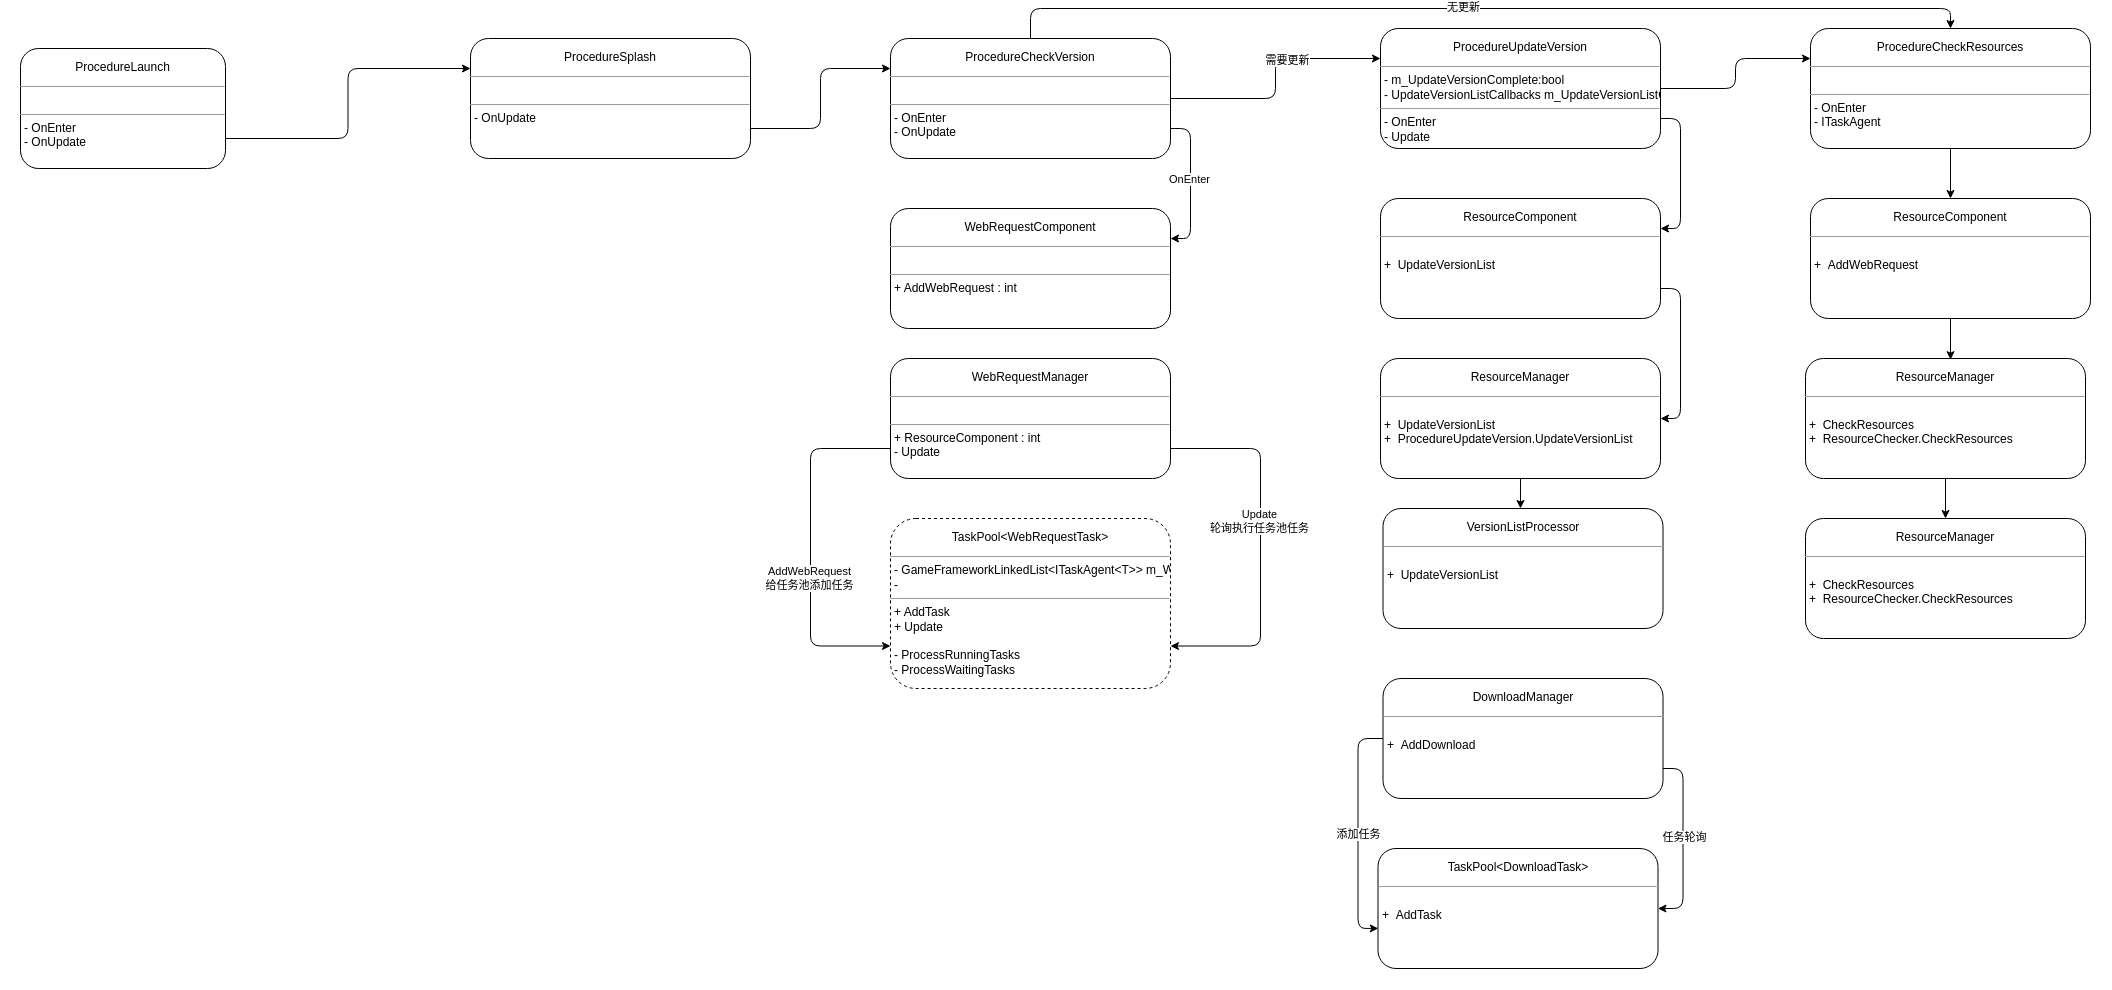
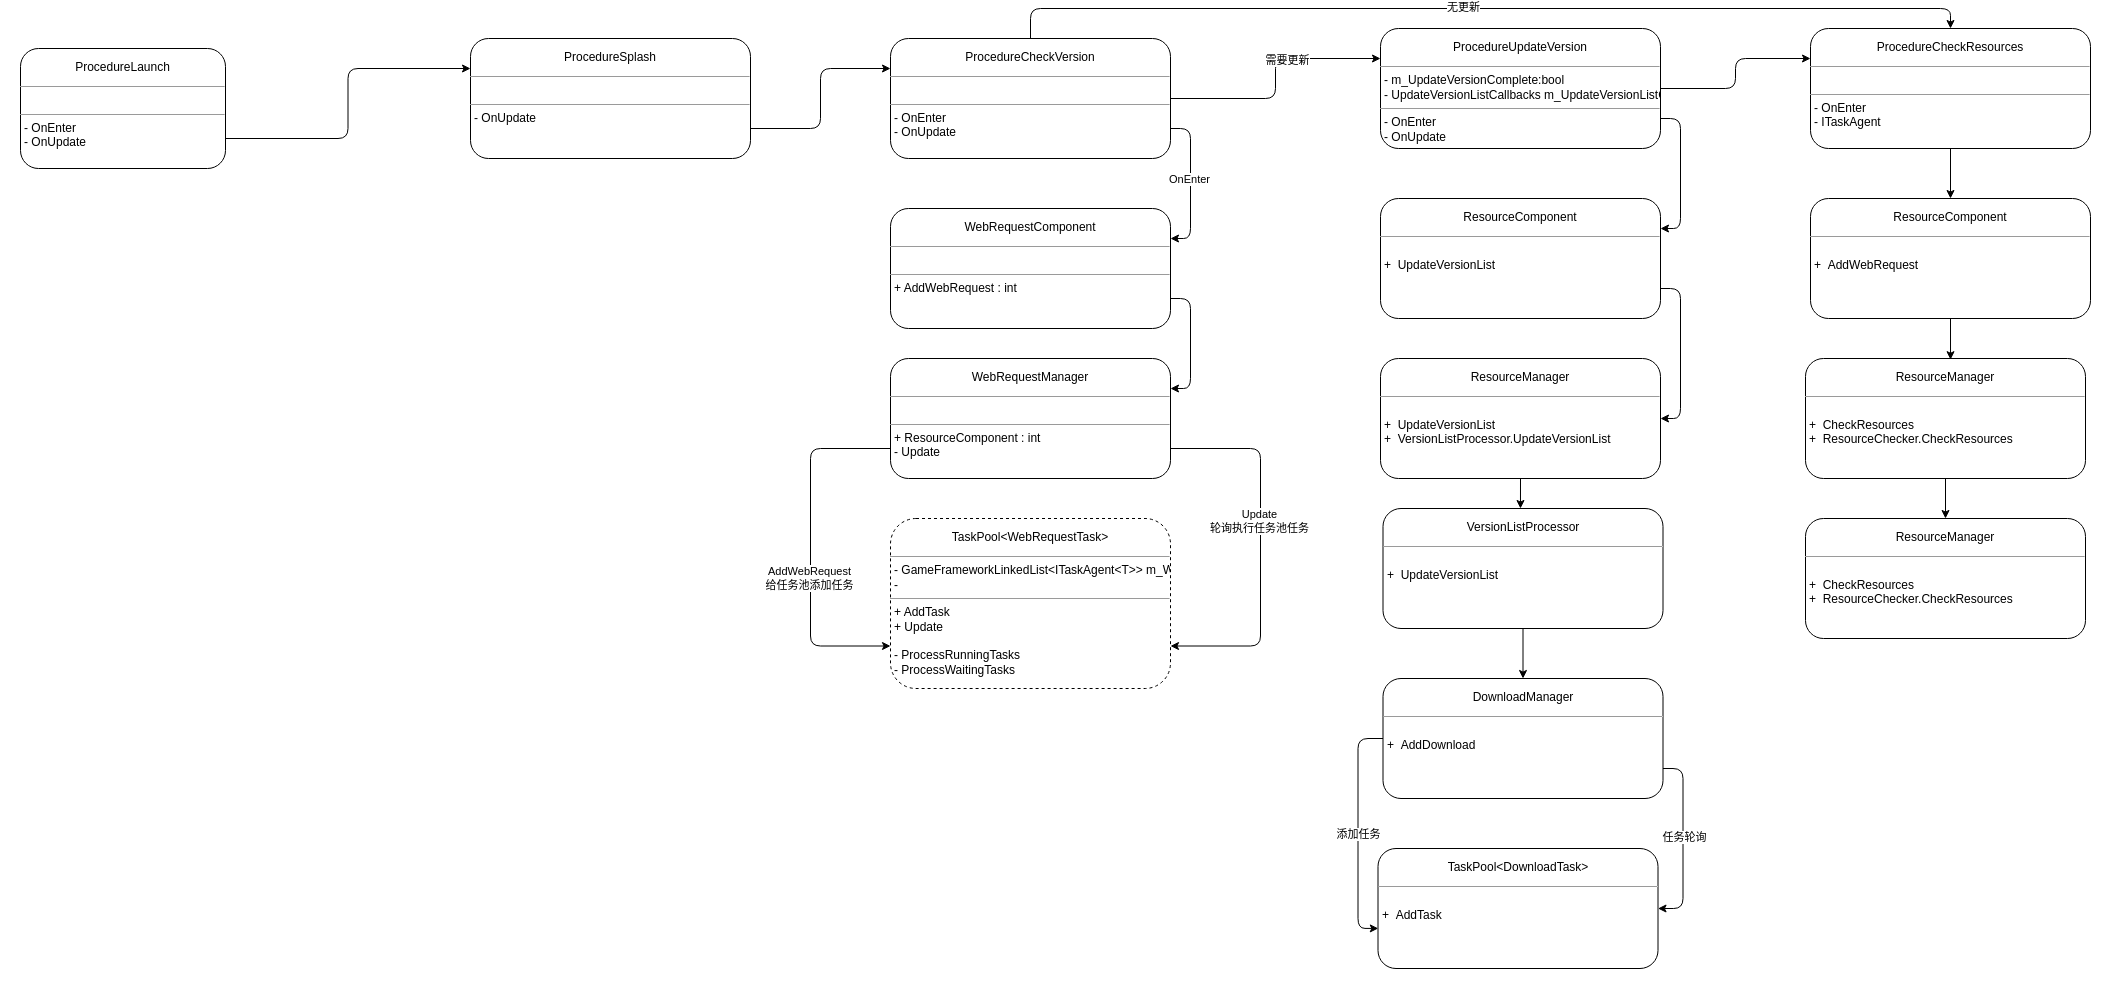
(1558, 65) -> (1558, 65)
none -> (1191, 342)
(1517, 380) -> (1509, 380)
none -> (1523, 650)
